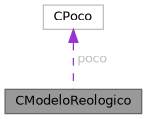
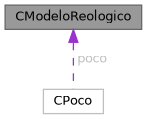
(73, 66) -> (73, 66)
